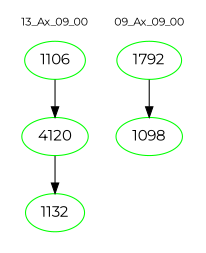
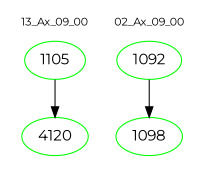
(150, 23) -> (150, 23)
(55, 60) -> (55, 60)
(149, 60) -> (149, 60)
(55, 213) -> none
